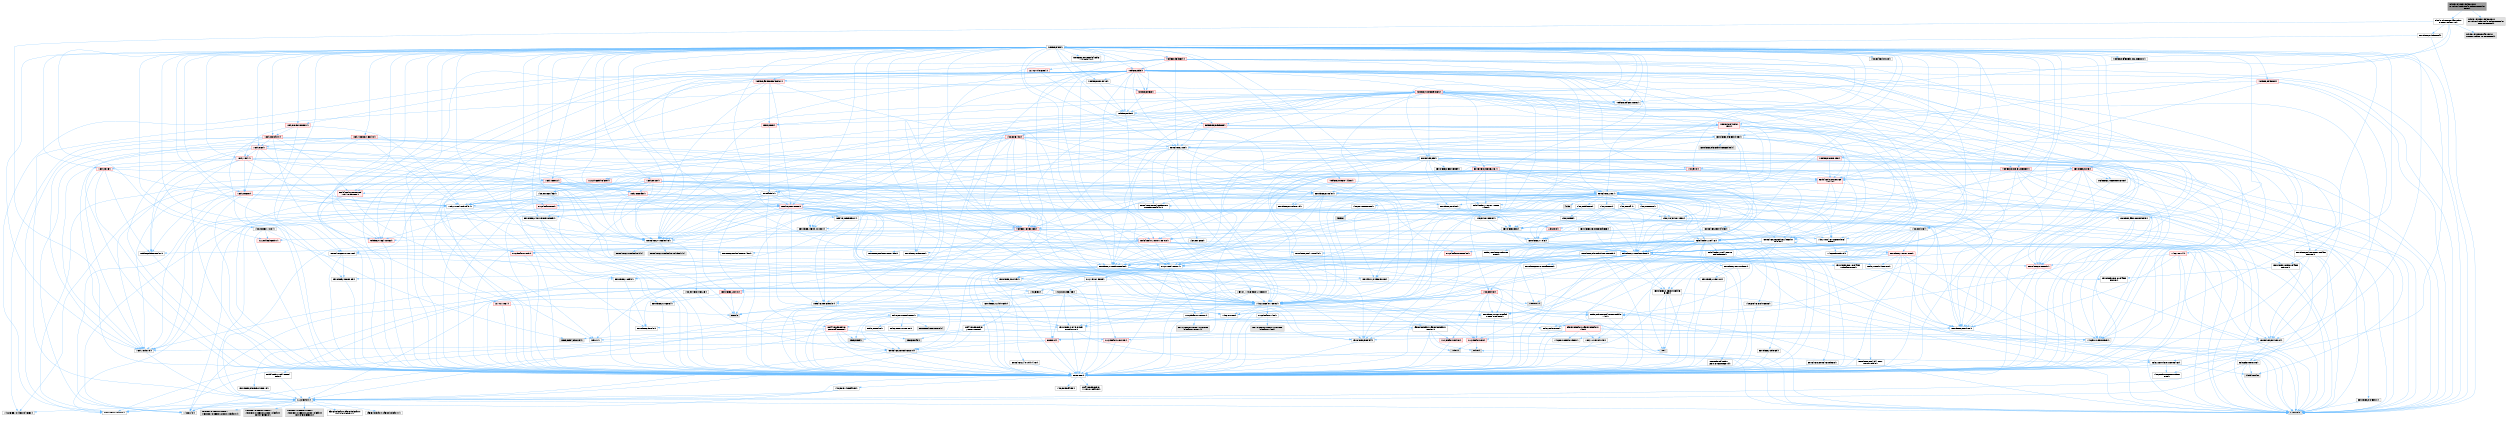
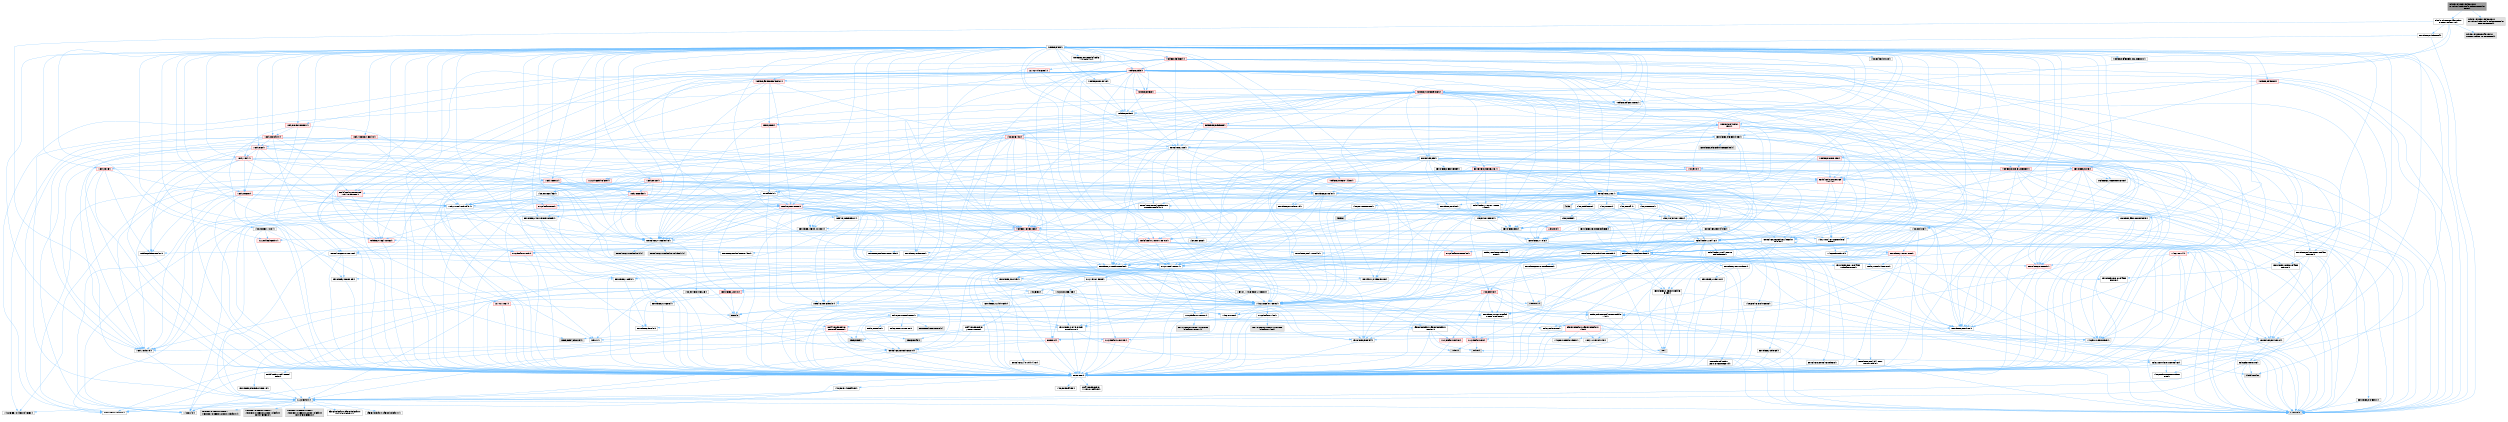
(1617, 223) -> (1635, 223)
